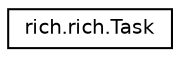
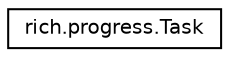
(90, 29) -> (115, 29)
